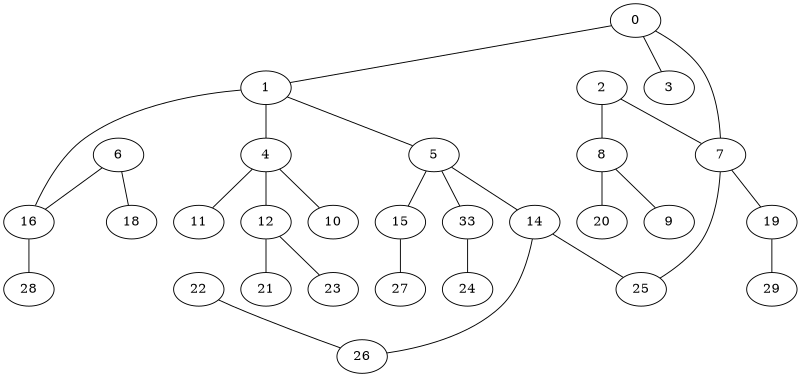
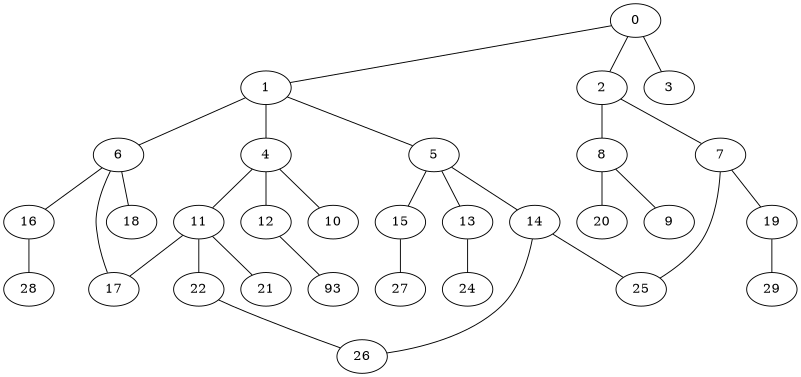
(705, 74) -> (619, 54)
(120, 119) -> (192, 121)
(468, 222) -> (468, 222)
none -> (199, 256)
(266, 256) -> (232, 256)
none -> (114, 289)
(333, 289) -> (333, 289)
